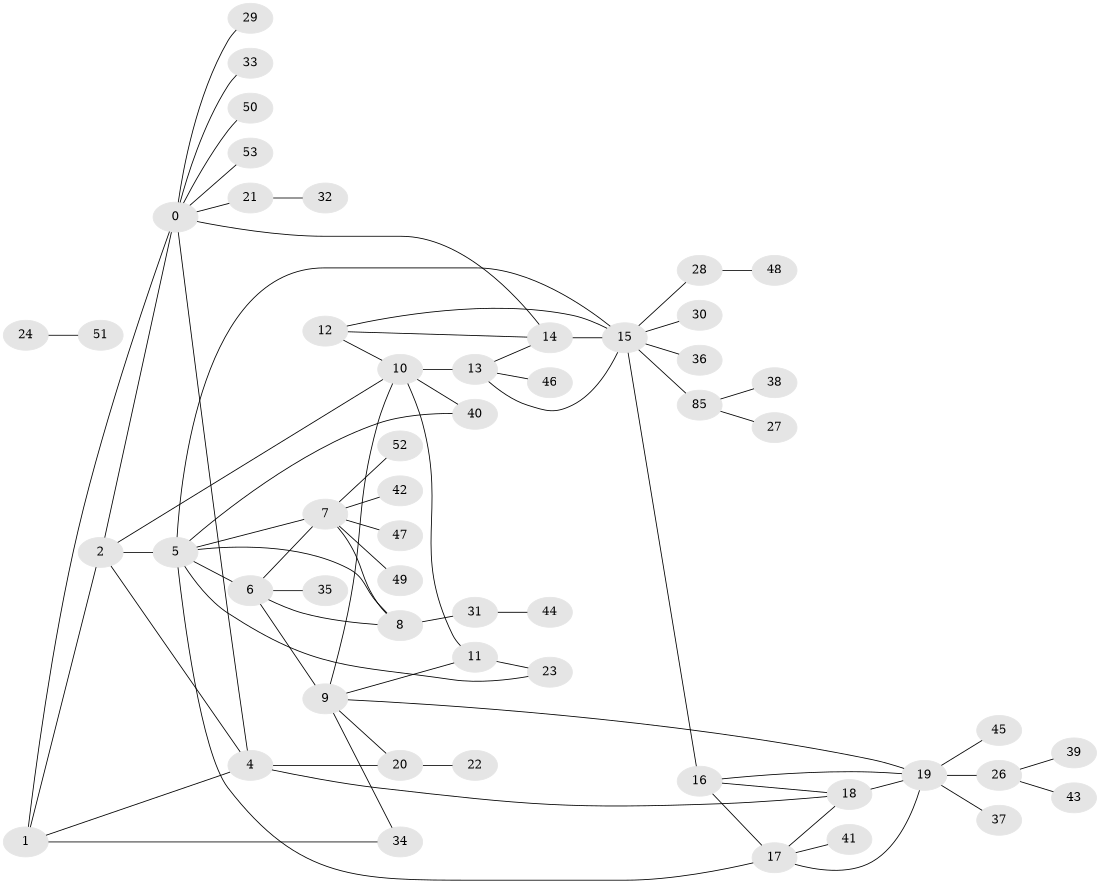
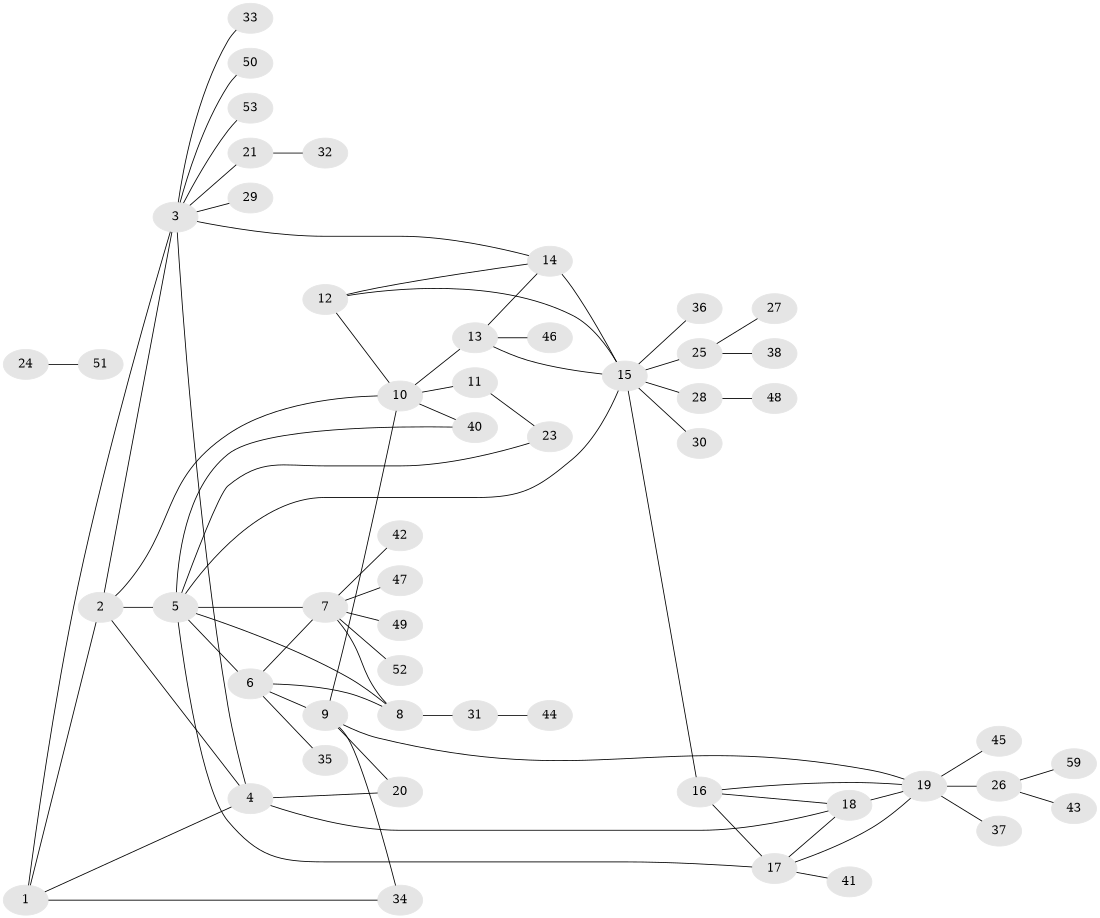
(176, 217) -> (176, 217)
(700, 405) -> (700, 354)
(400, 678) -> none
(1074, 753) -> (1074, 764)
(475, 765) -> none
